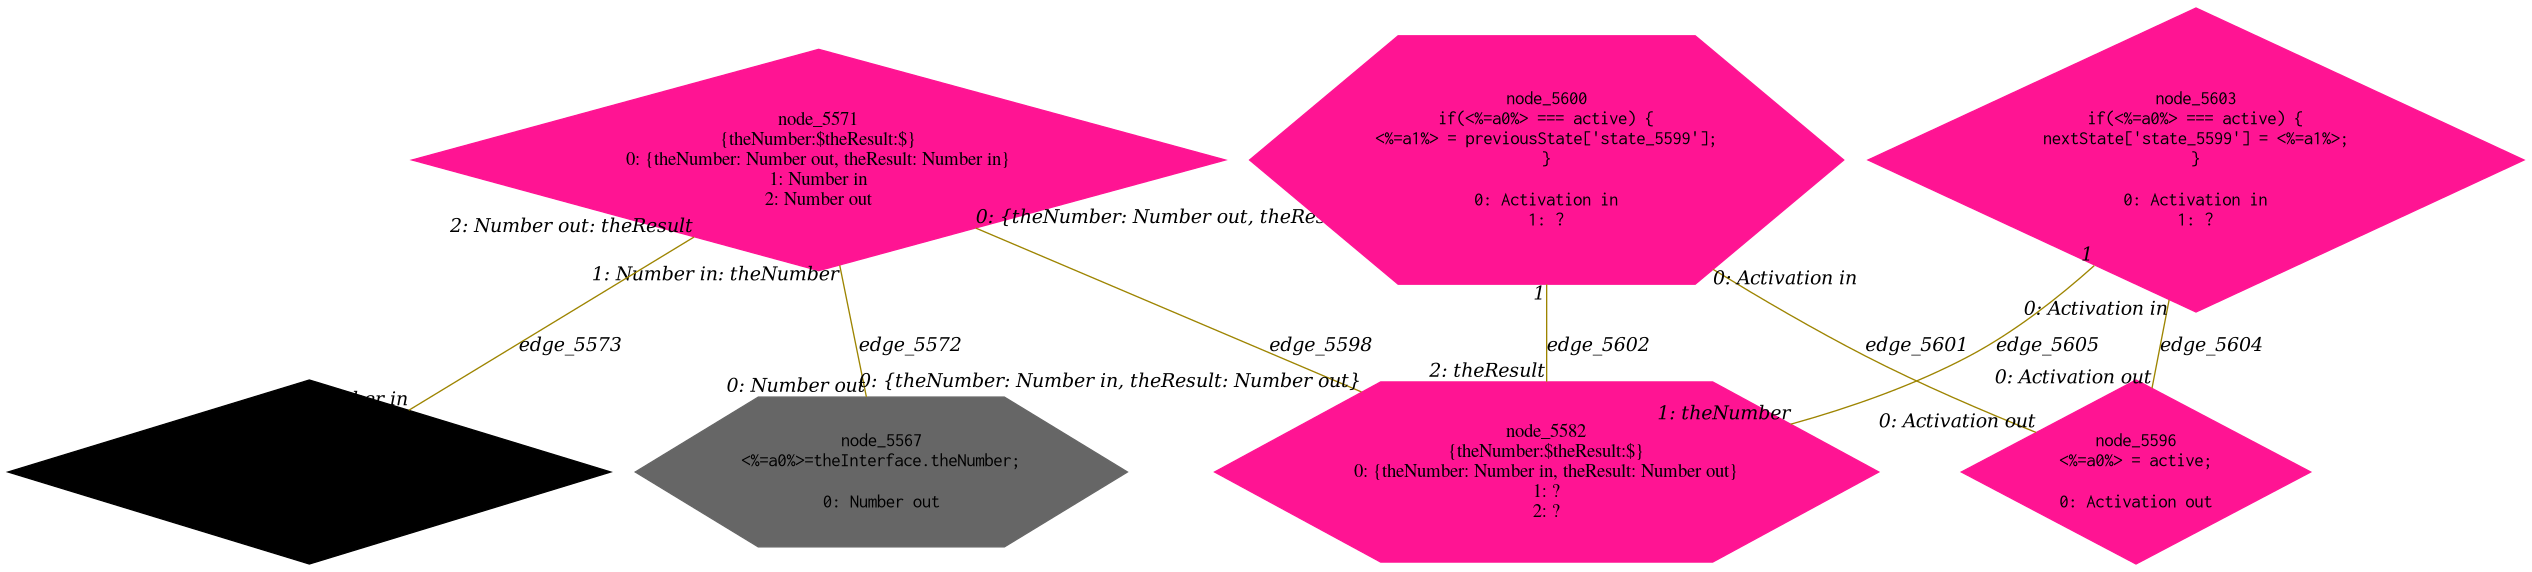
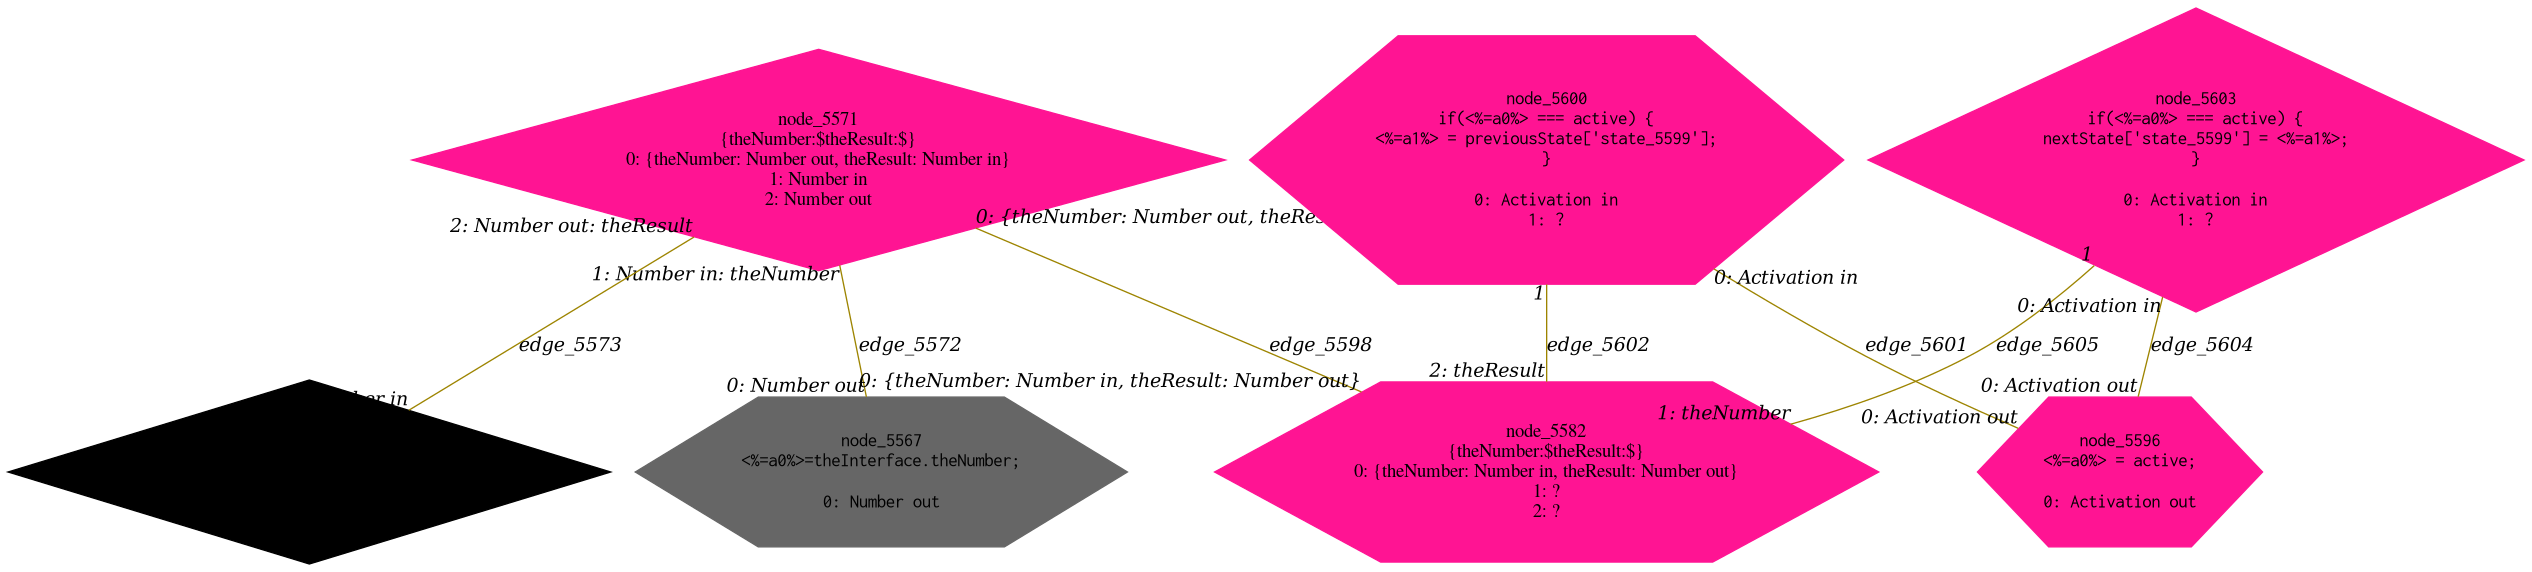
(2136, 472) -> (2120, 472)
